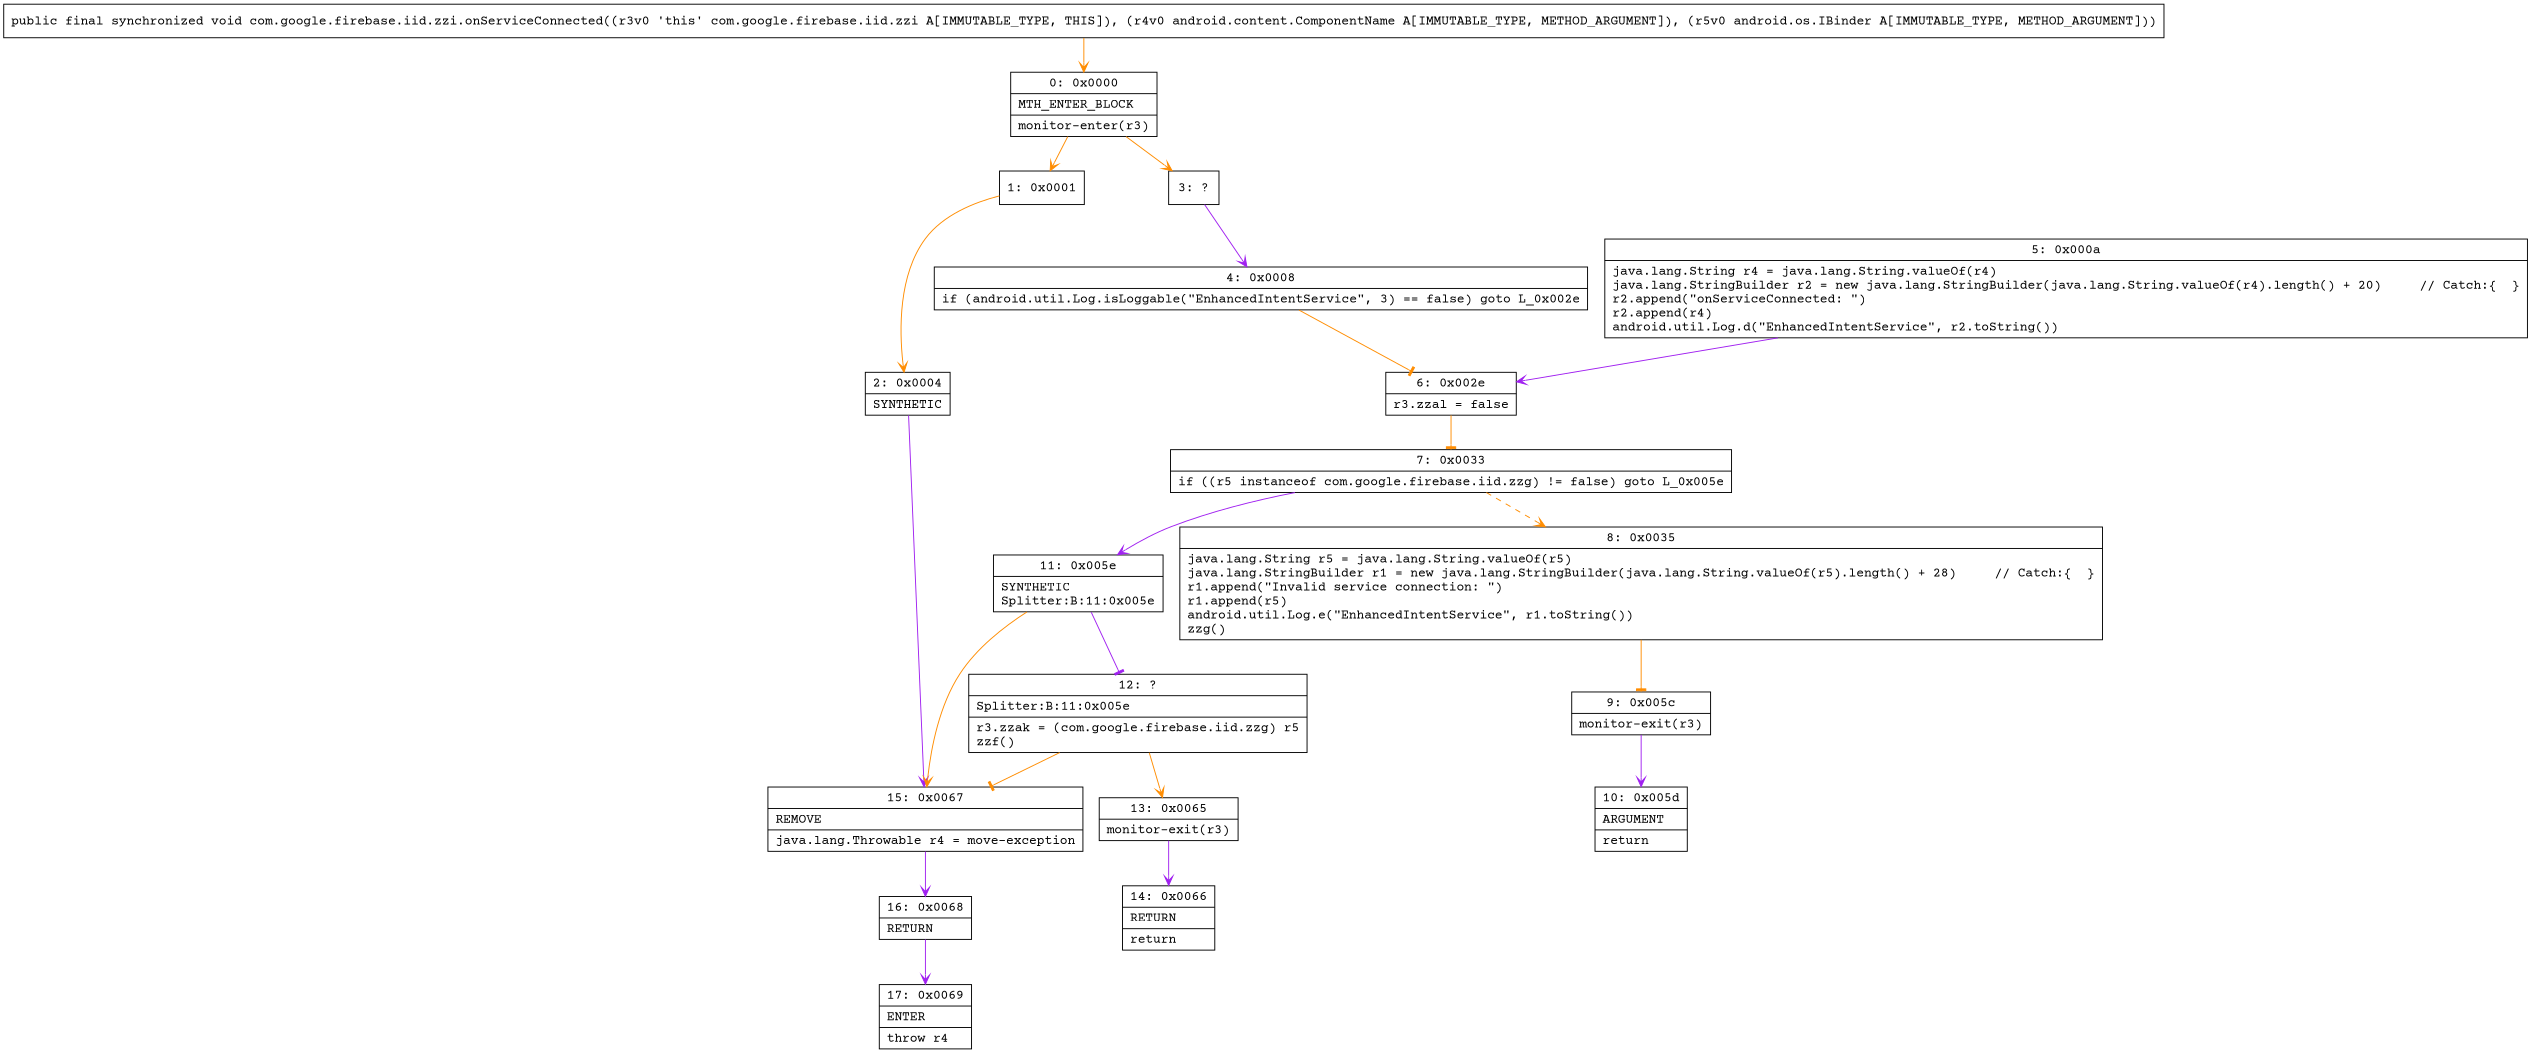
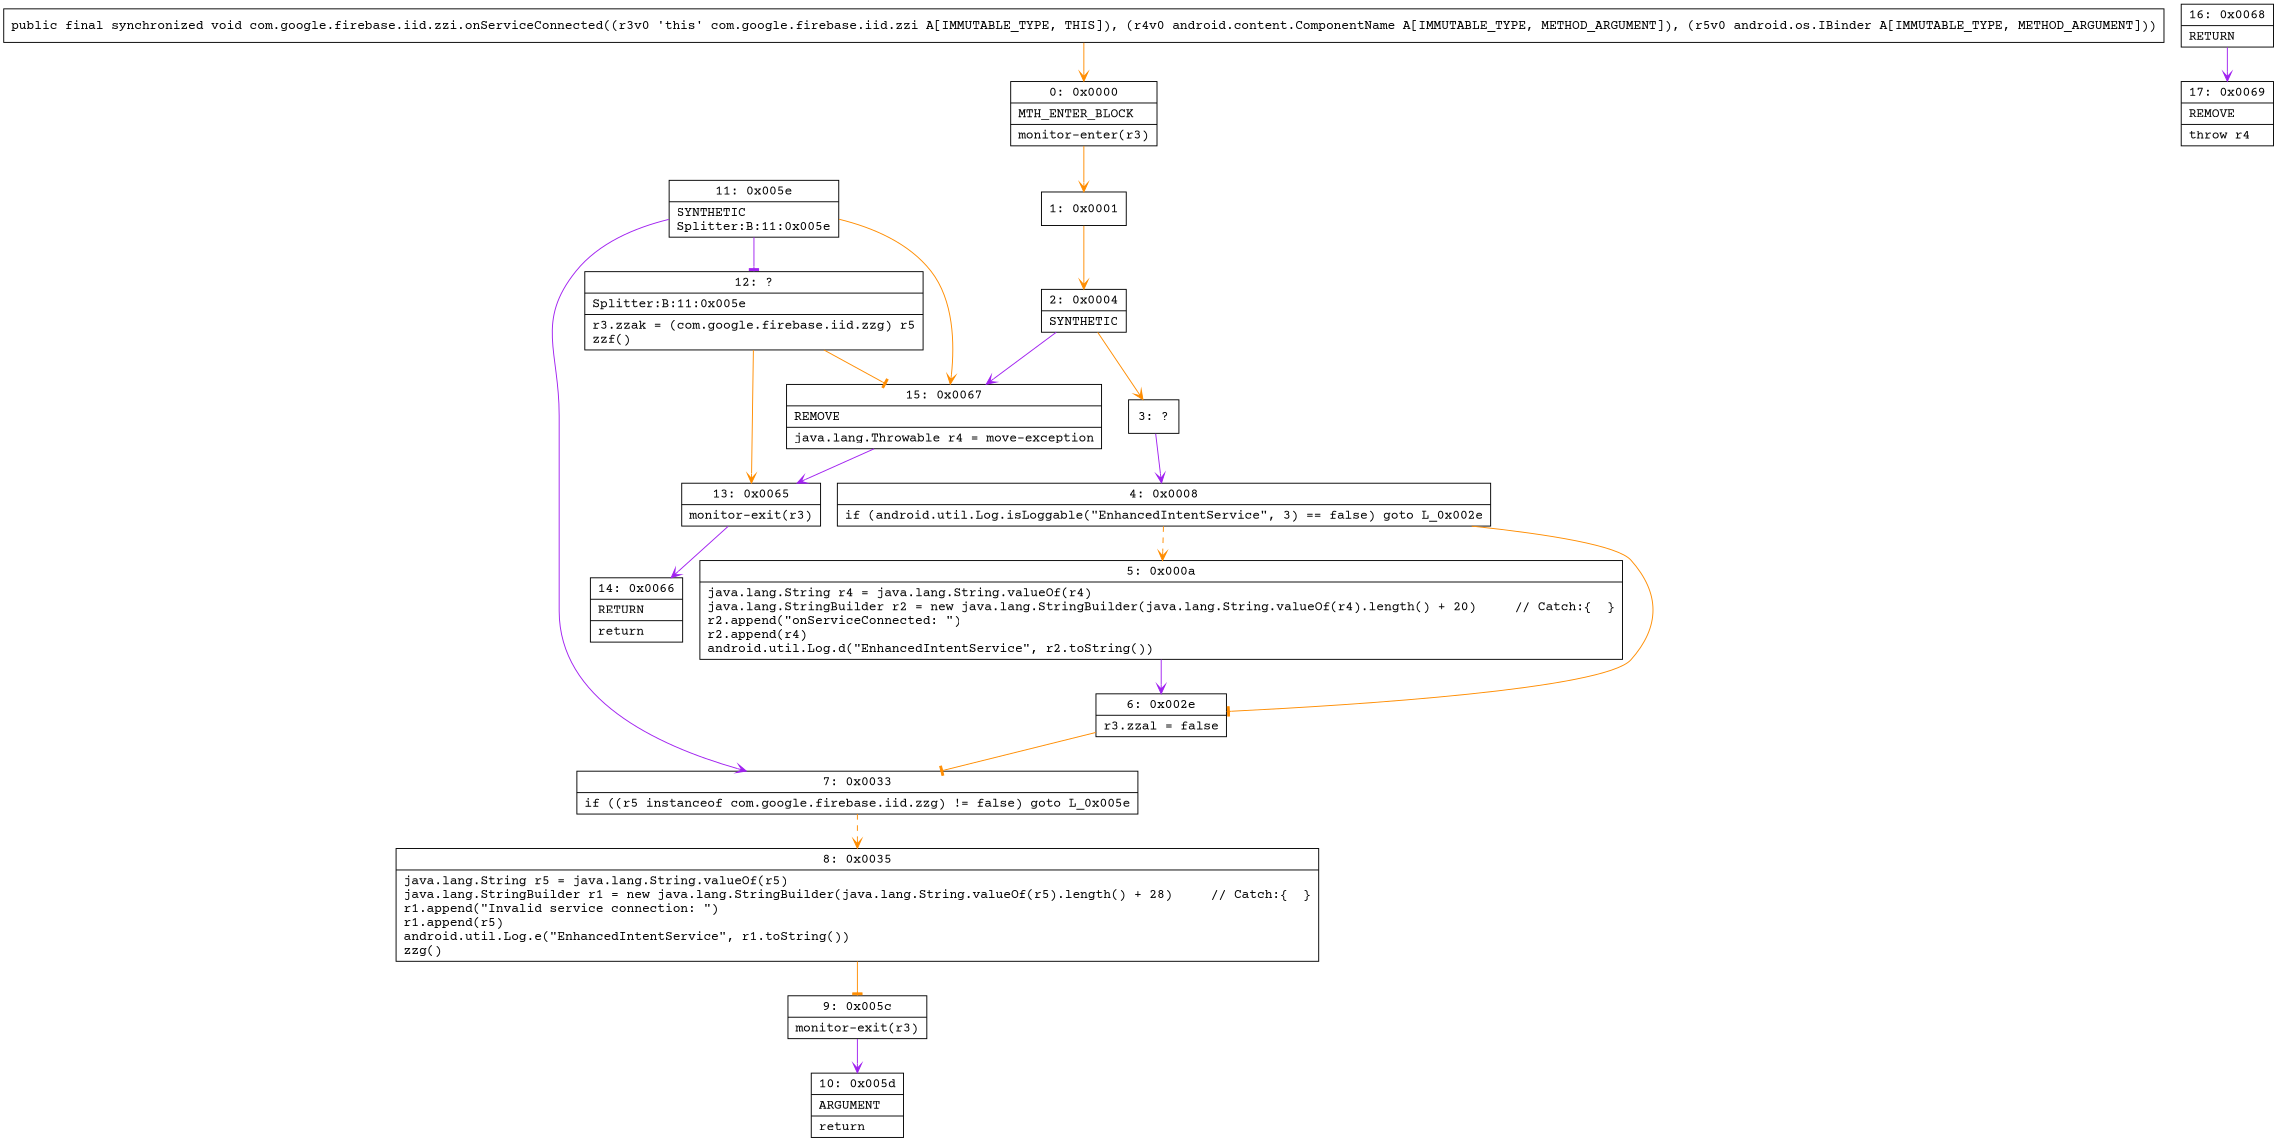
(1145, 151) -> (1118, 362)
(1208, 514) -> (559, 512)
none -> (1163, 539)
(925, 869) -> (840, 464)
(906, 1016) -> (2212, 113)
